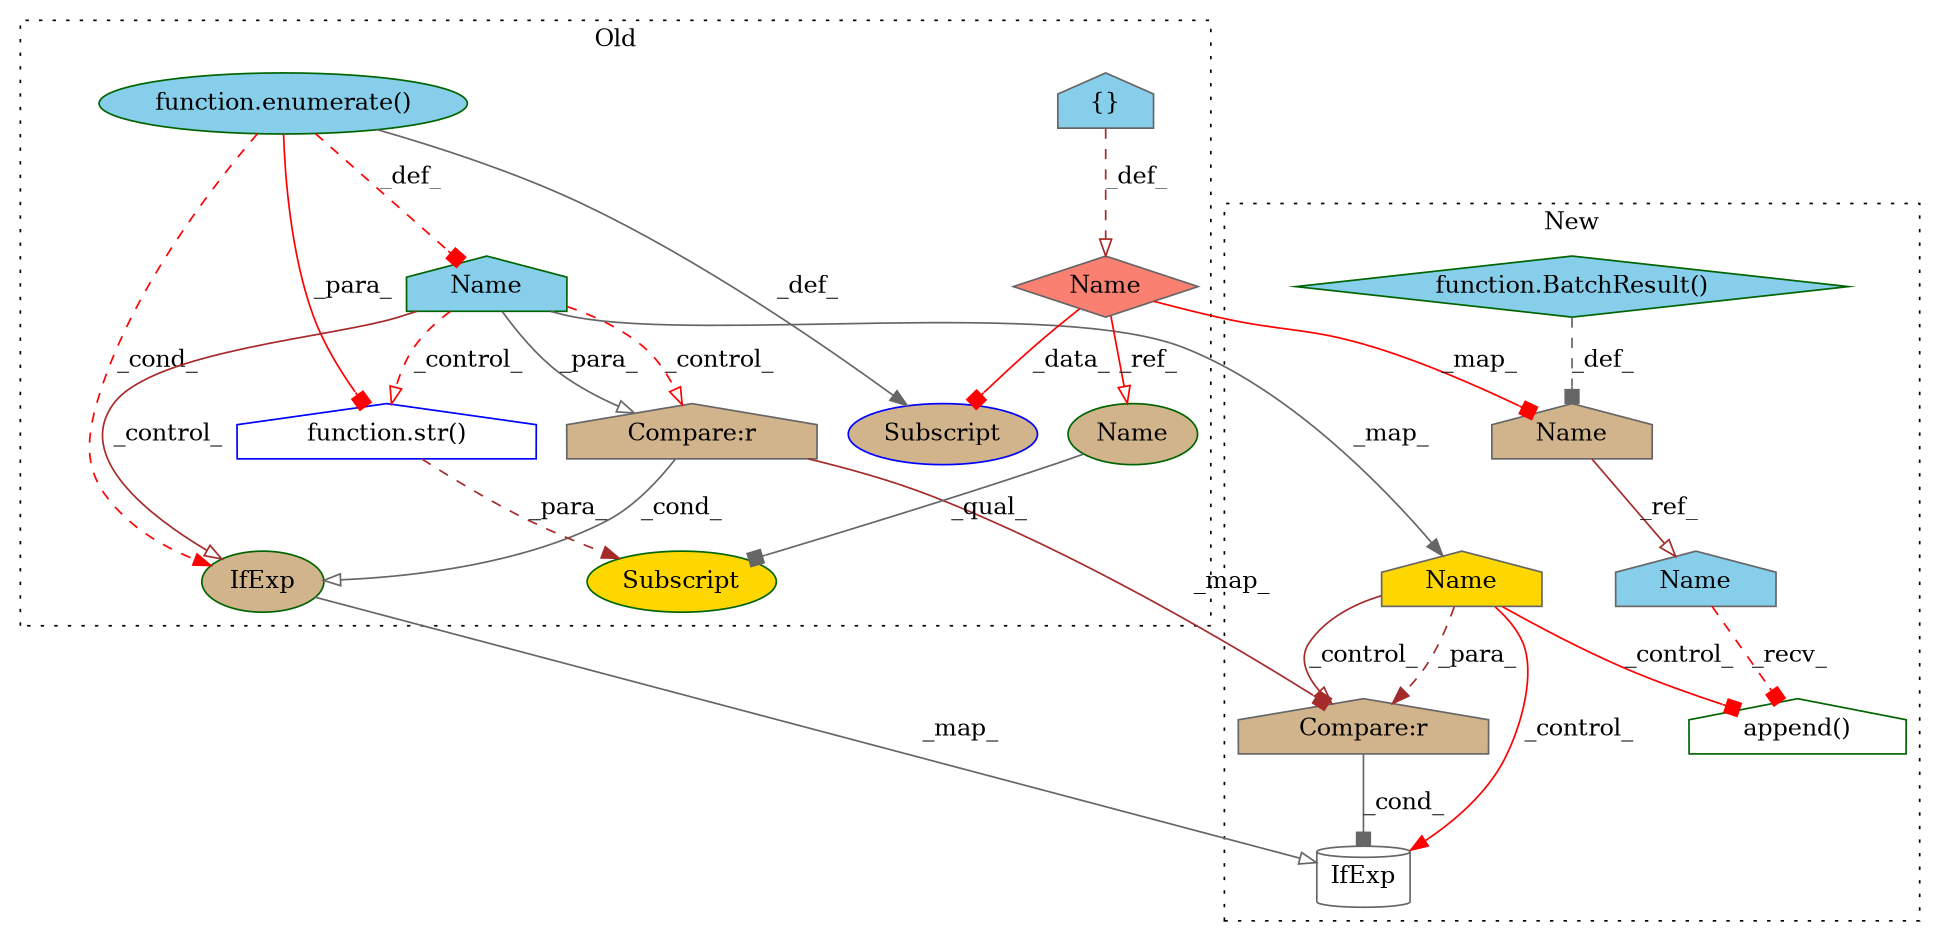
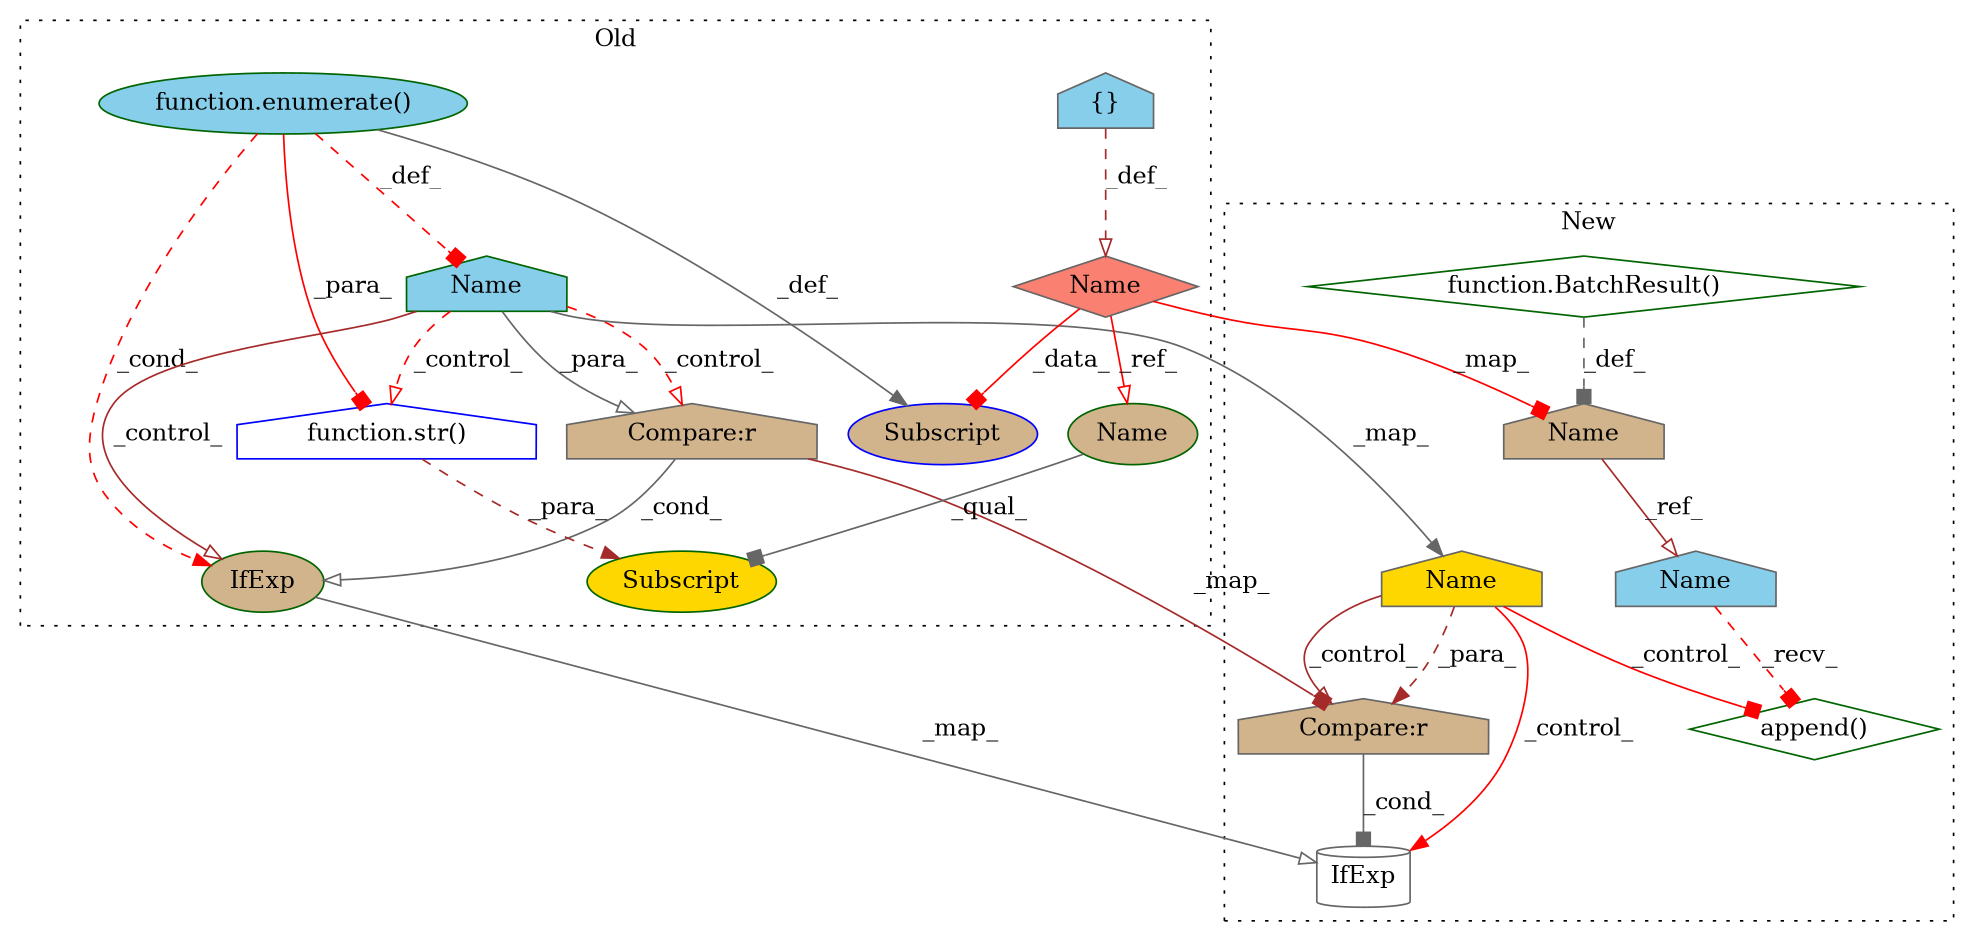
(1572, 287) -> (1584, 287)
(1798, 729) -> (1815, 729)
